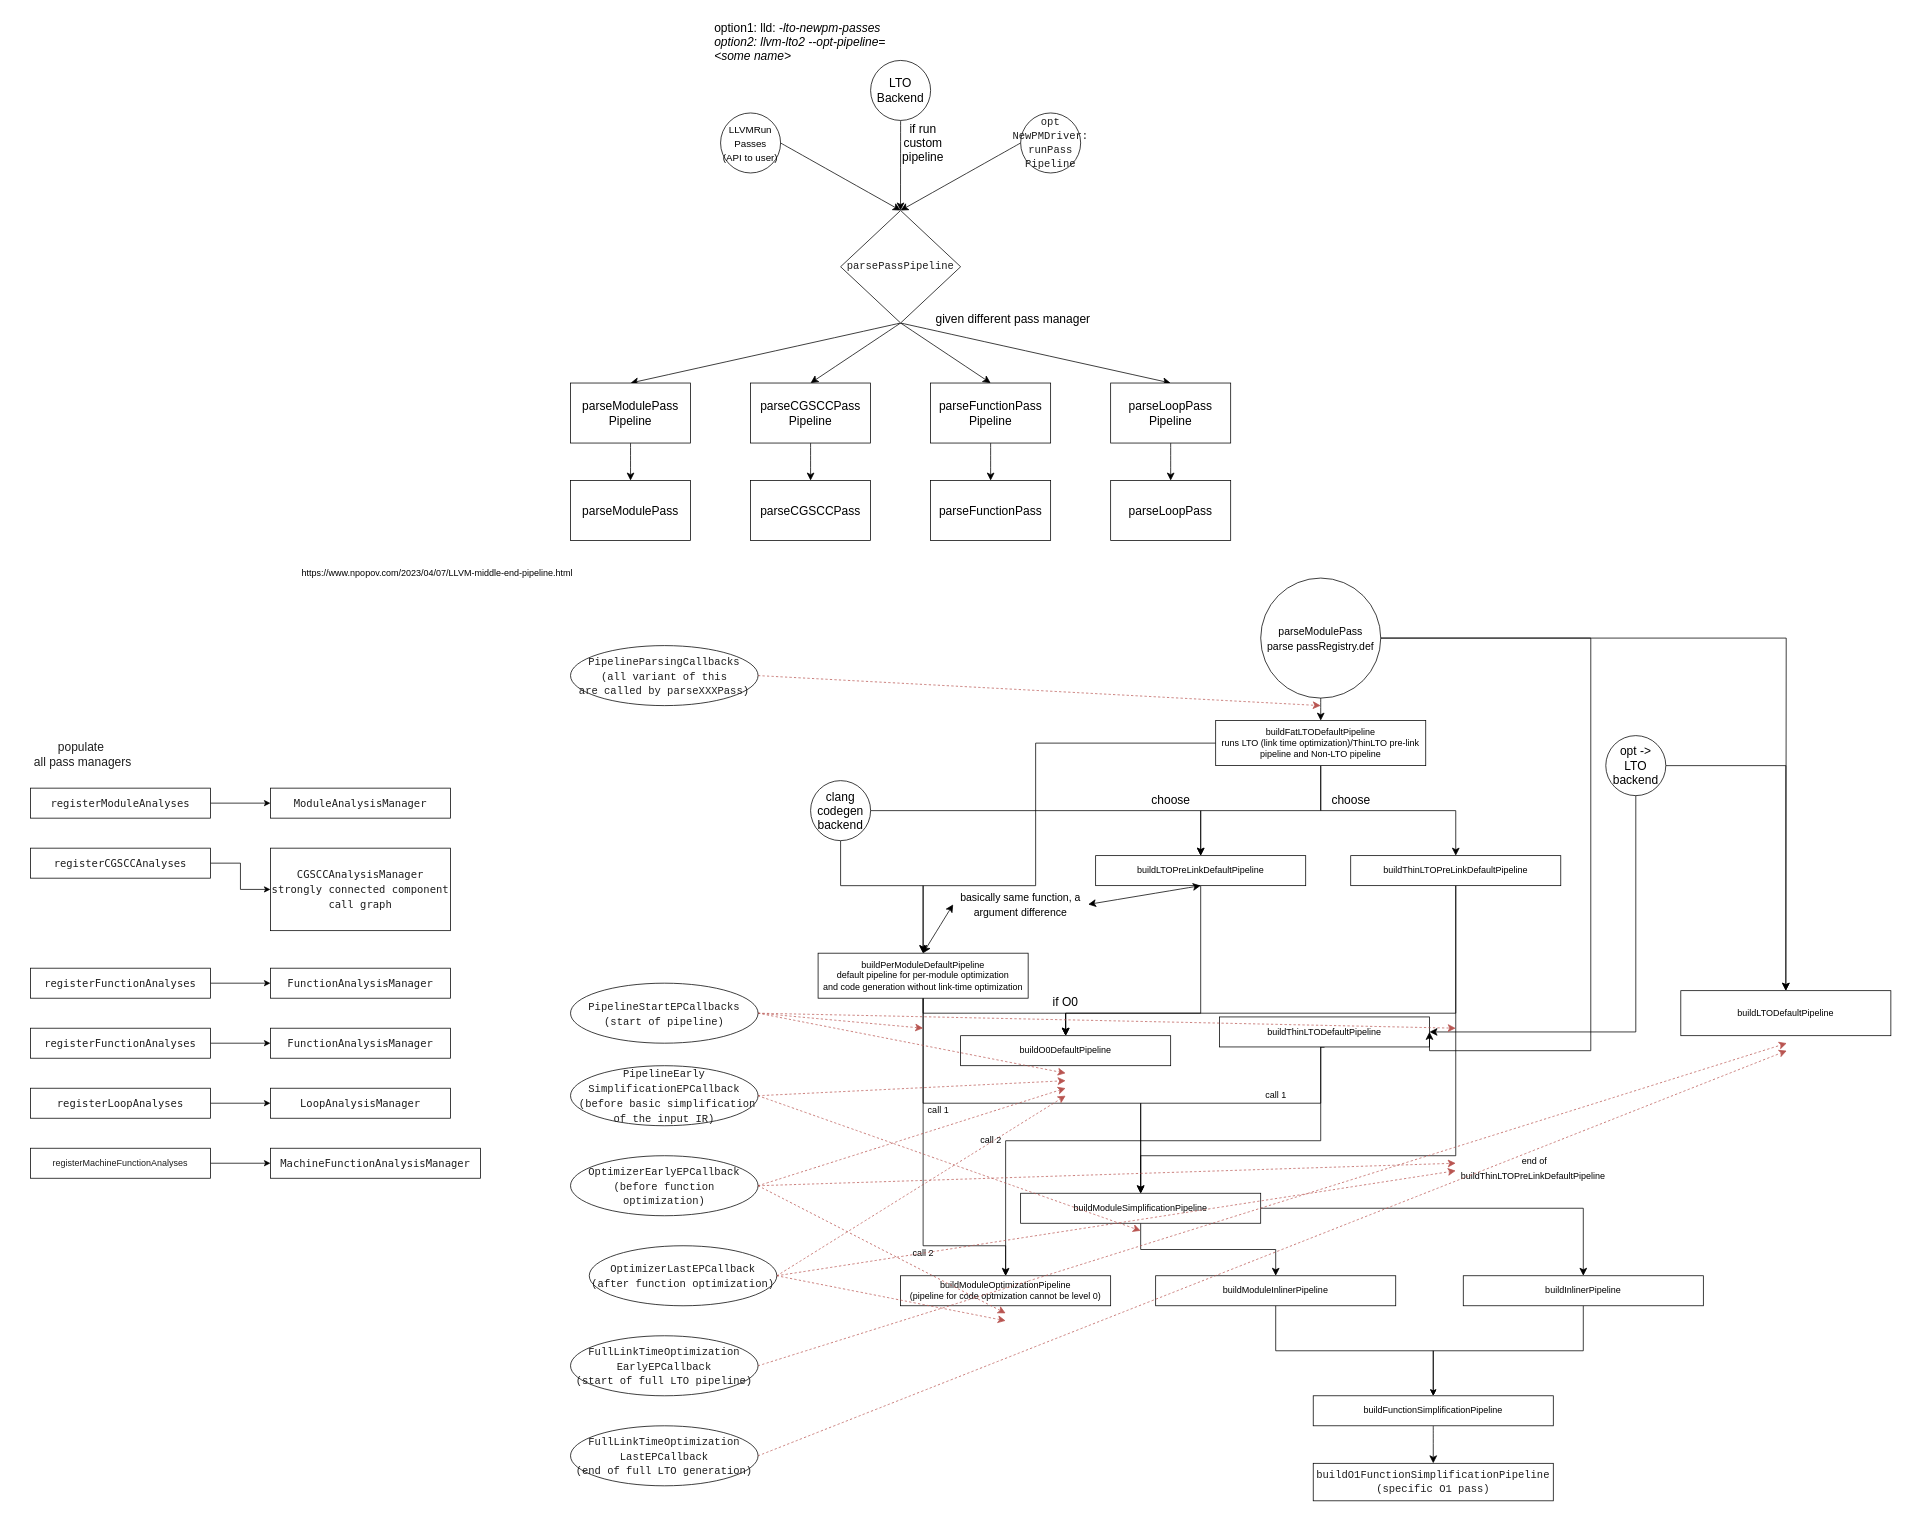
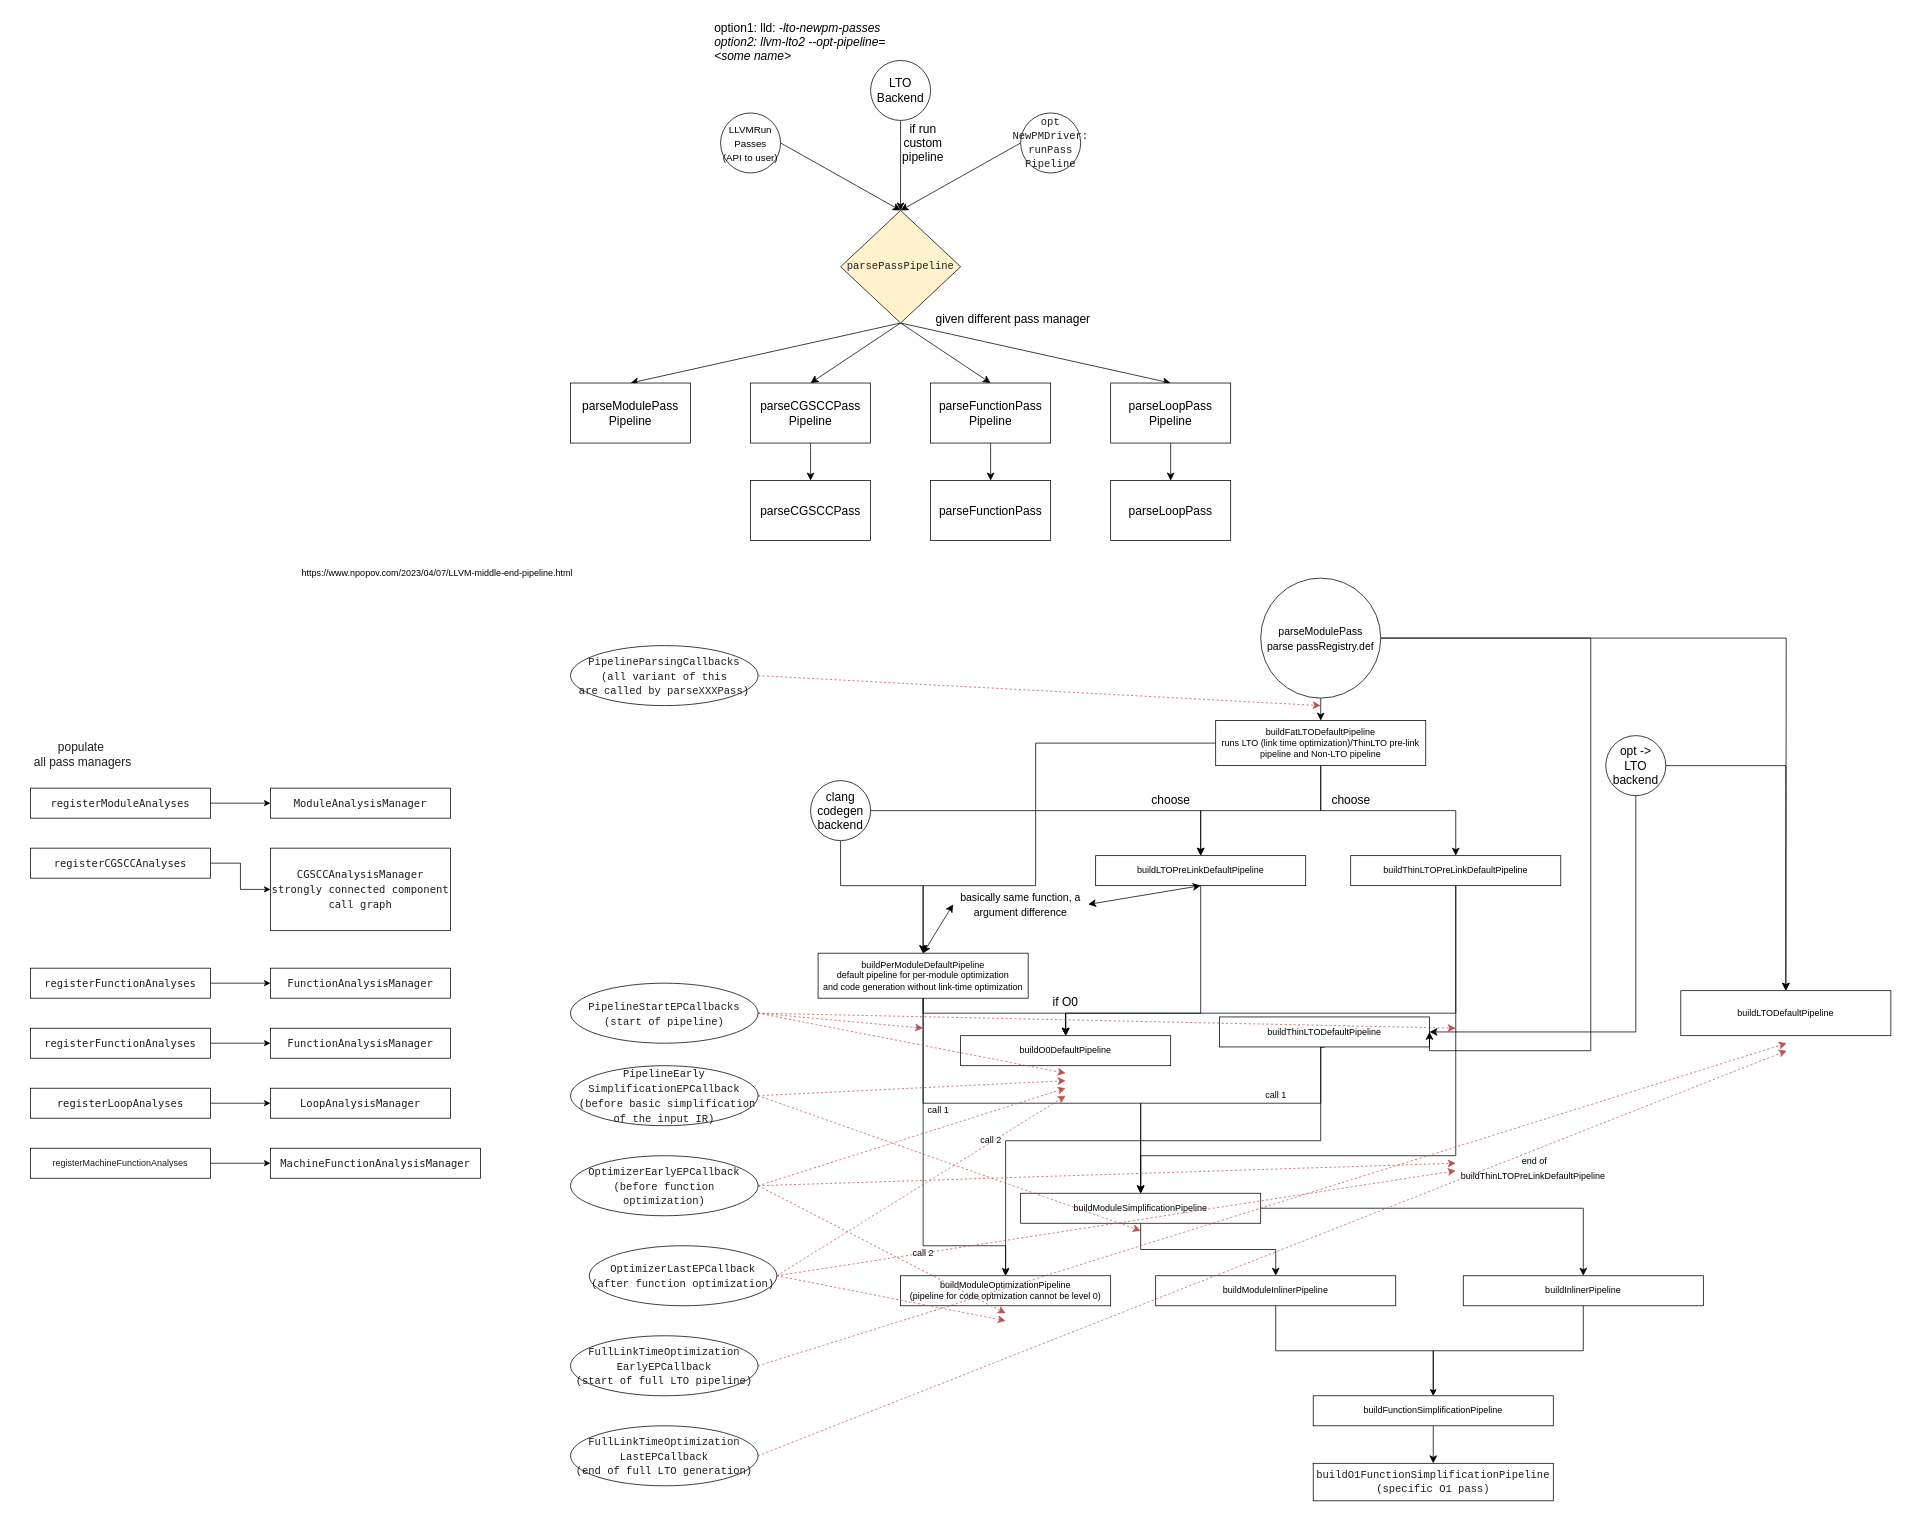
(900, 267) -> (900, 267)
(630, 458) -> none
(630, 510) -> none
